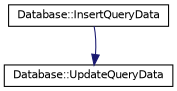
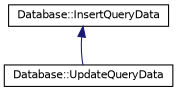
(96, 40) -> (81, 51)
